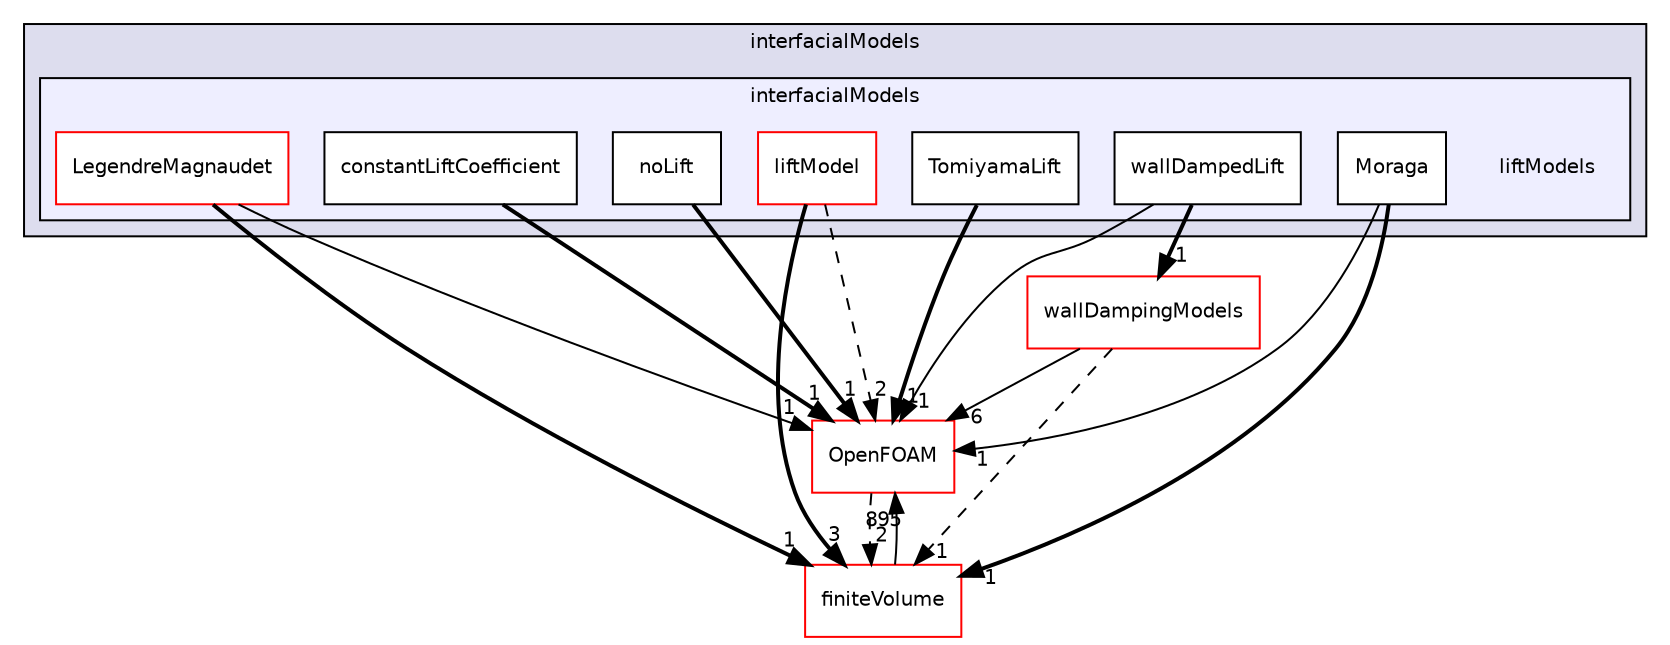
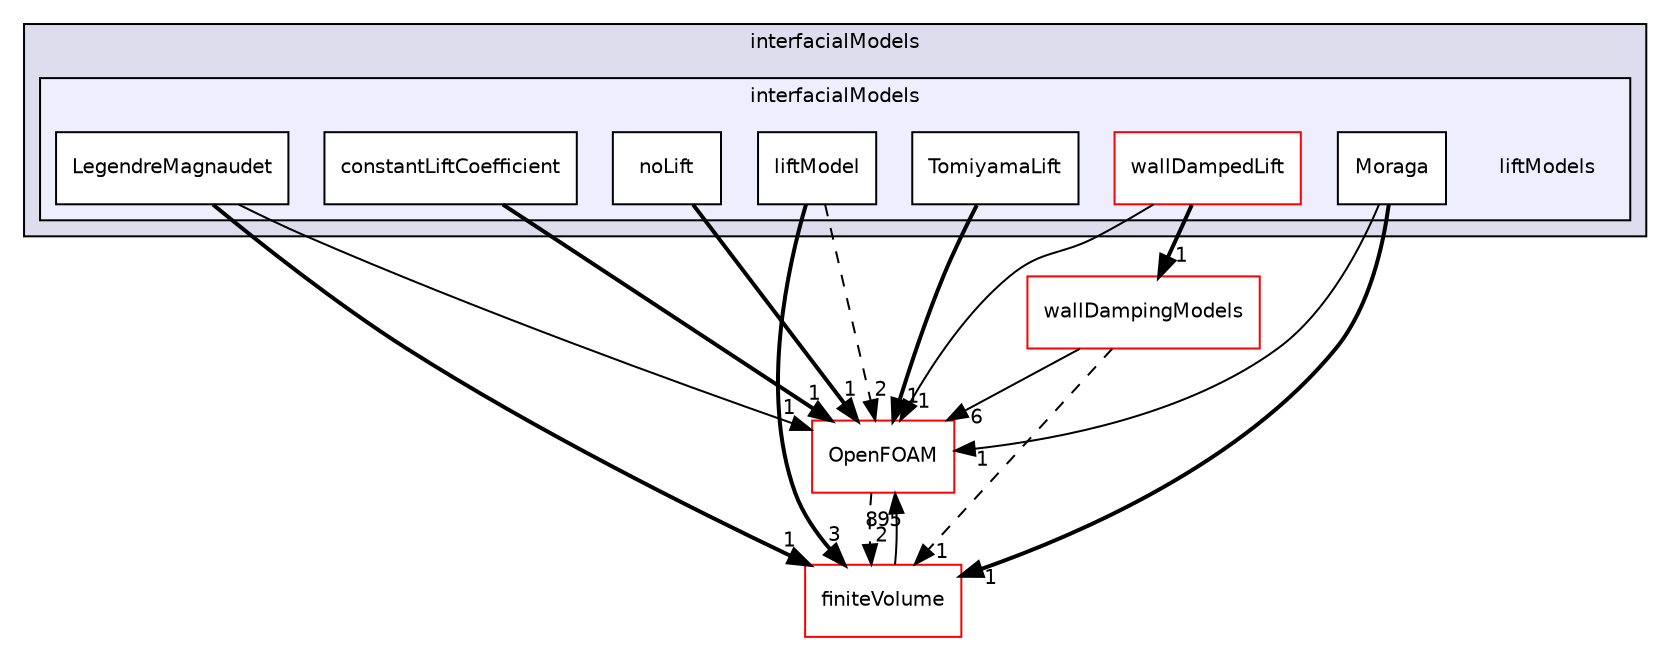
(172, 168) -> (172, 168)
(817, 168) -> (817, 168)
(1208, 168) -> (1208, 168)
